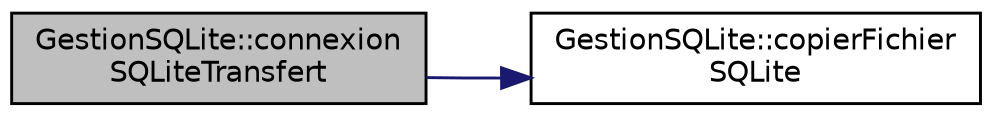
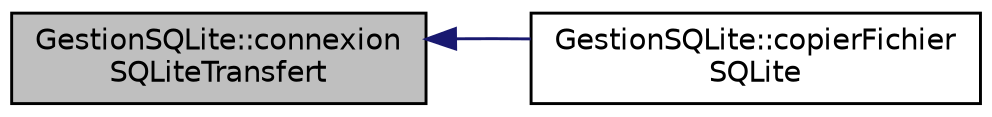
(464, 78) -> (494, 39)
